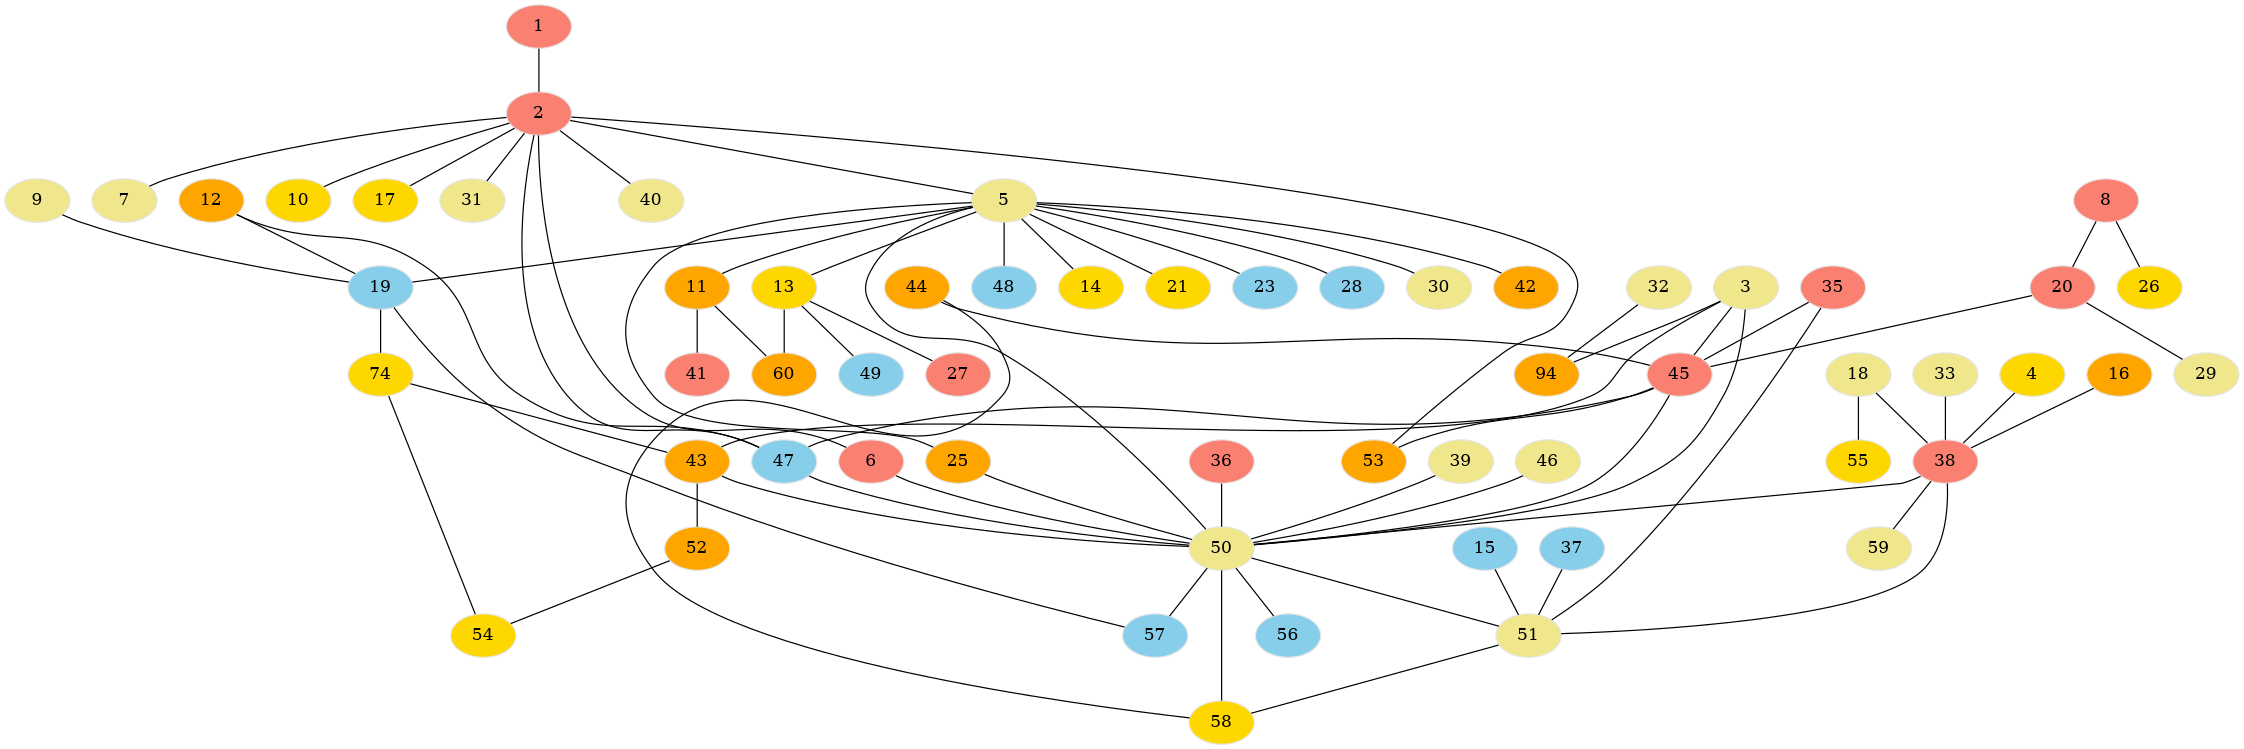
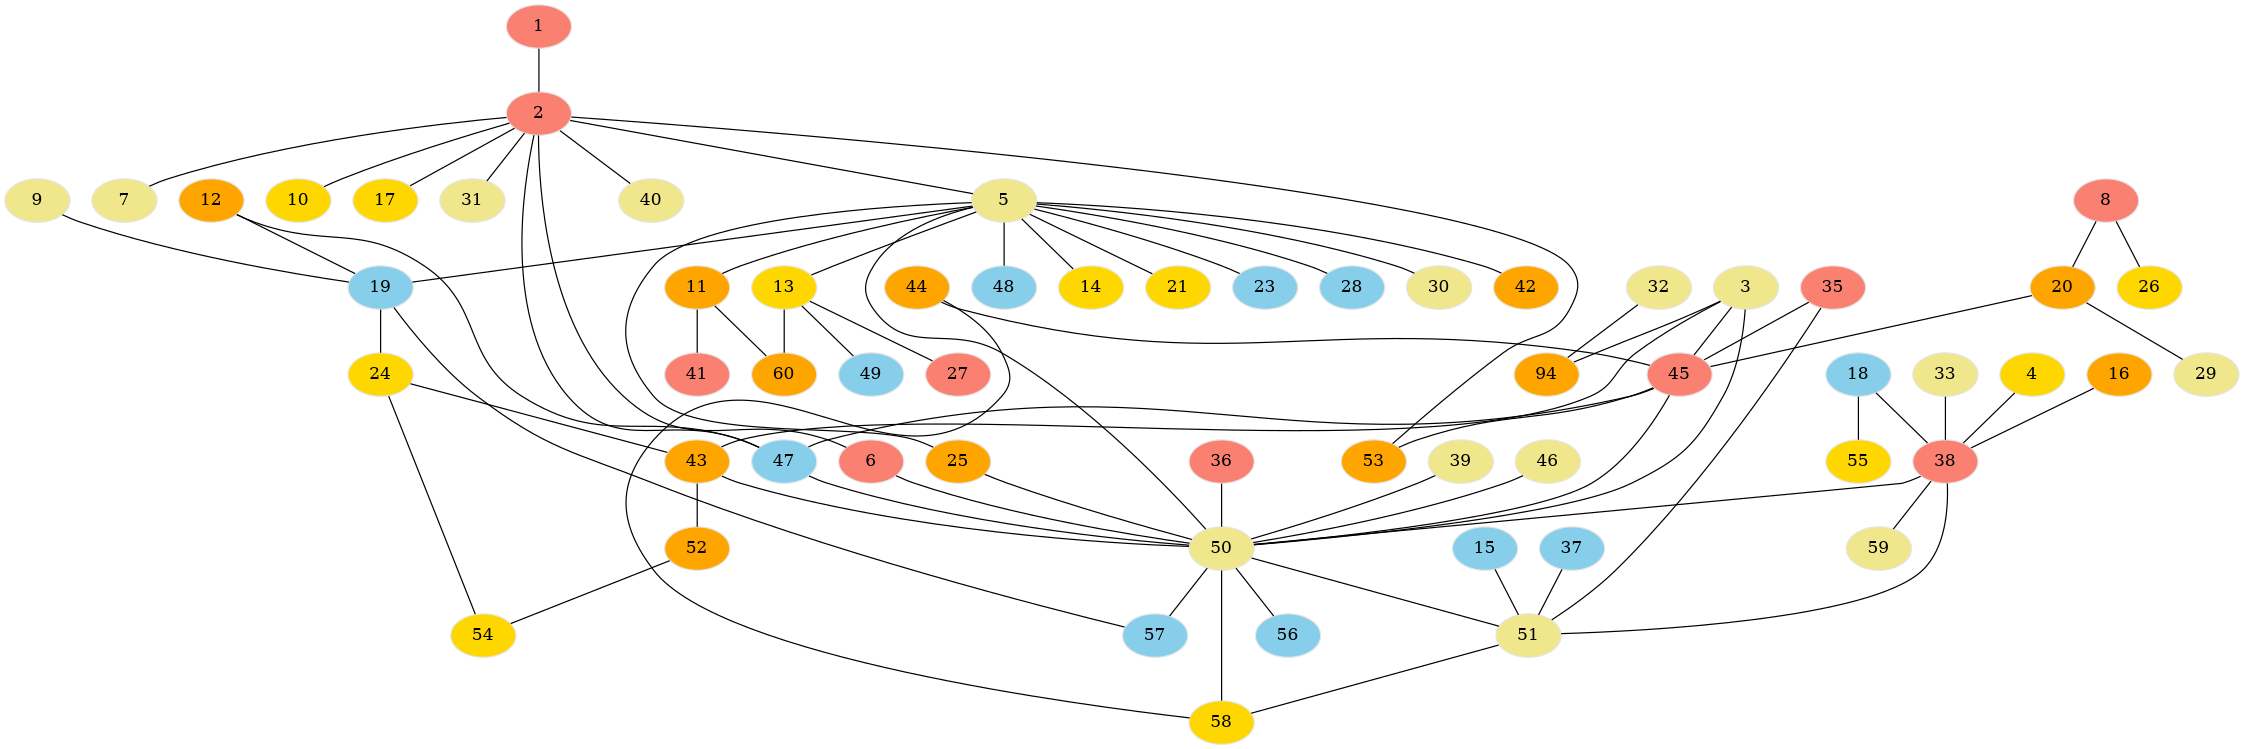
(2063, 288) -> (2063, 288)
(381, 375) -> (381, 375)
(1858, 375) -> (1858, 375)
